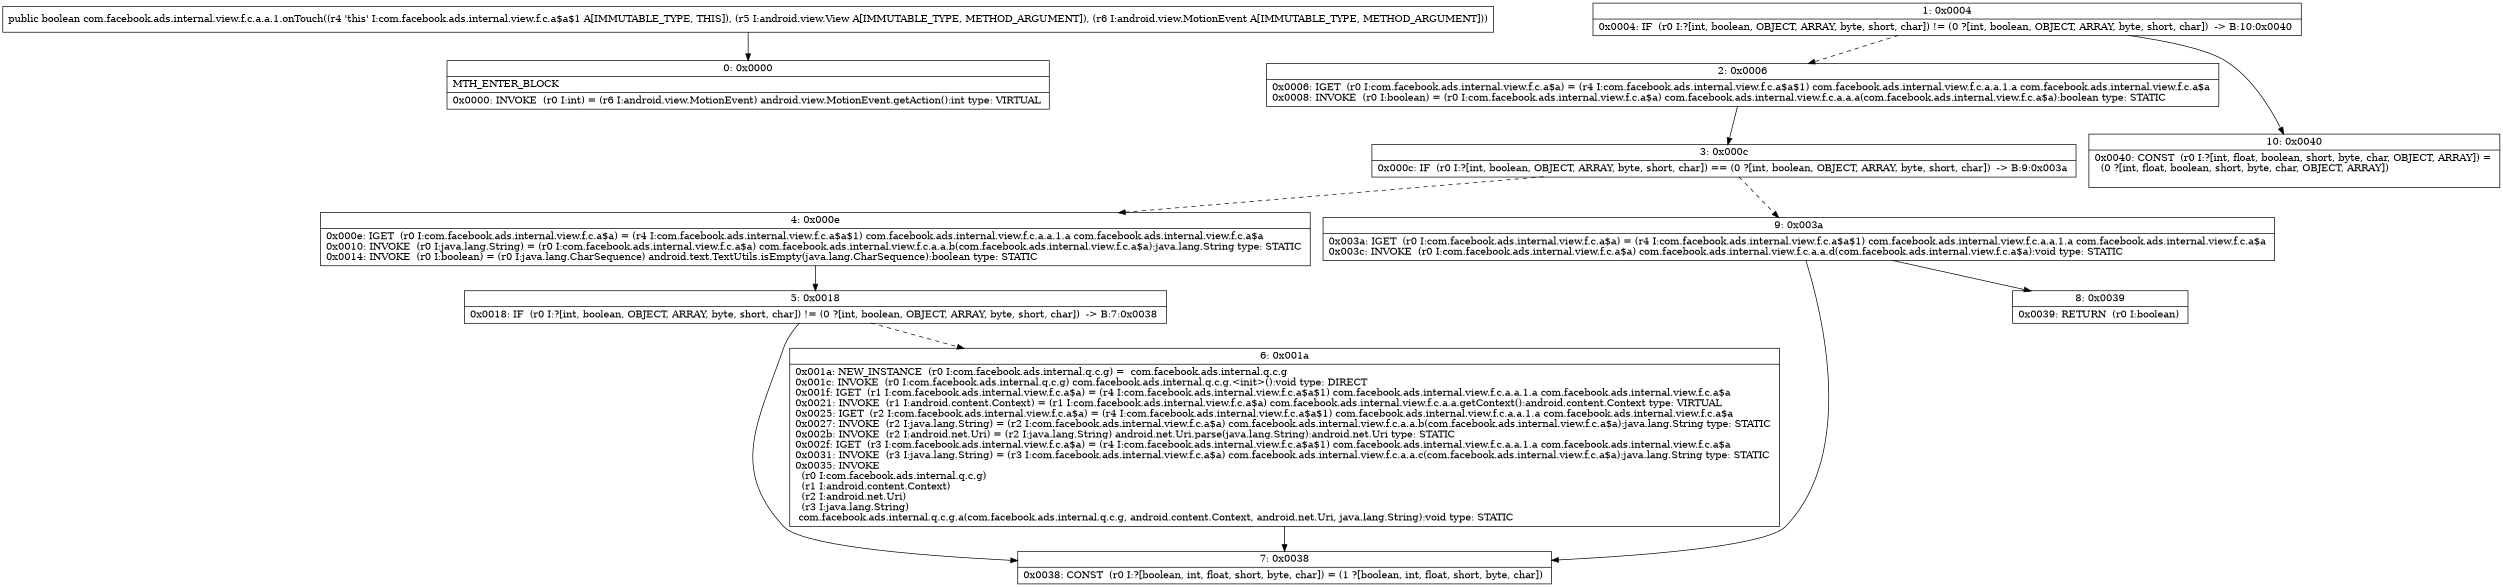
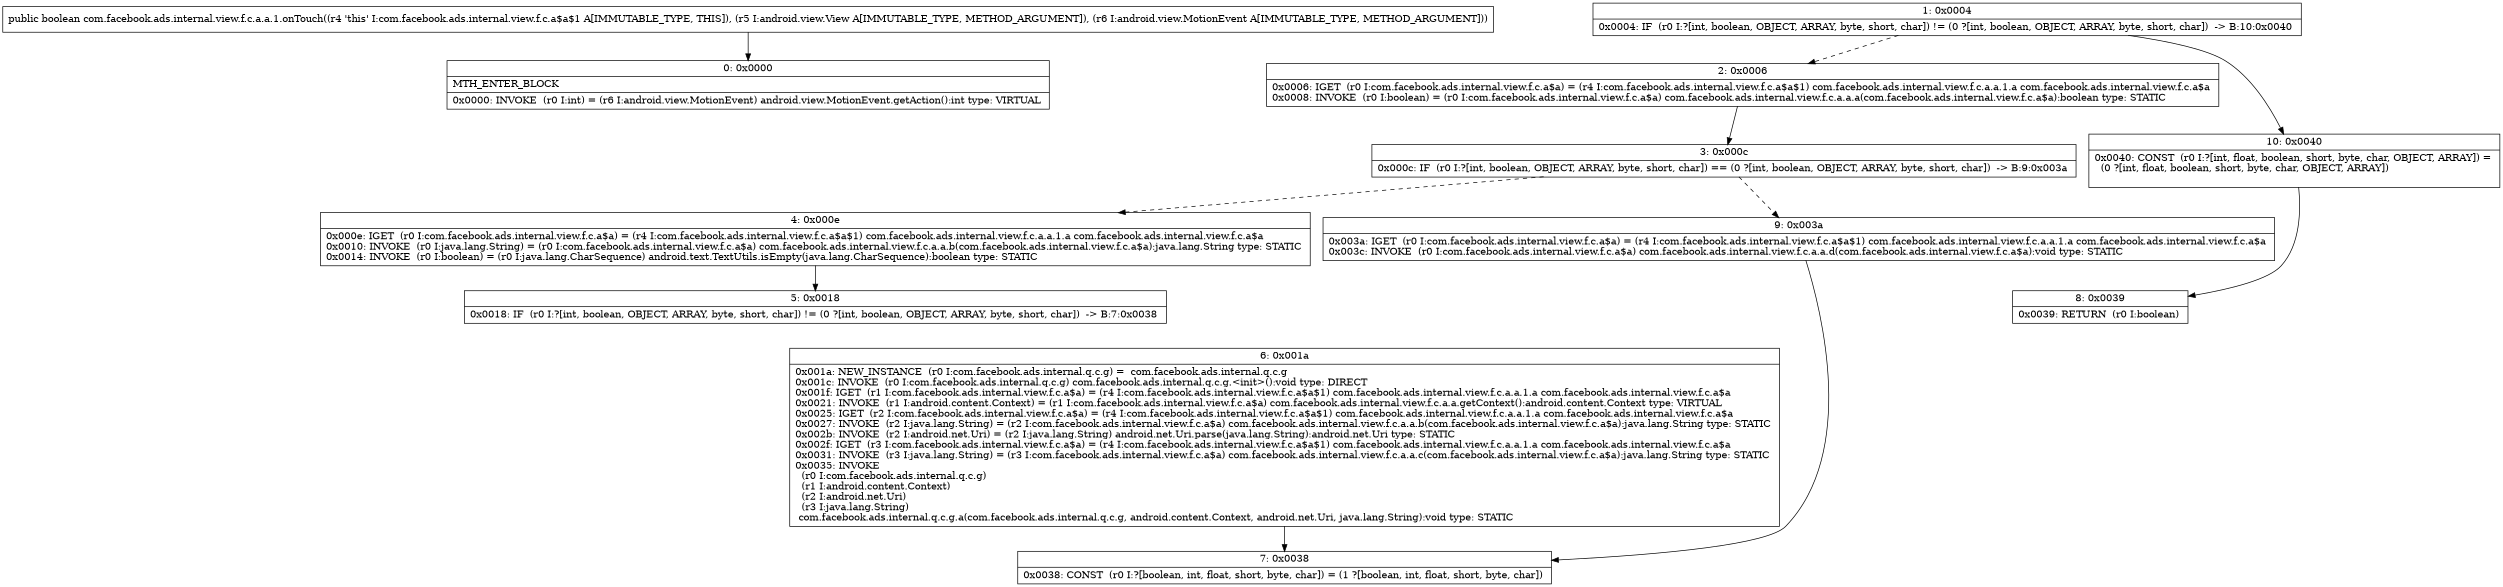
(1958, 275) -> (2278, 269)
(914, 335) -> none
(788, 529) -> none
